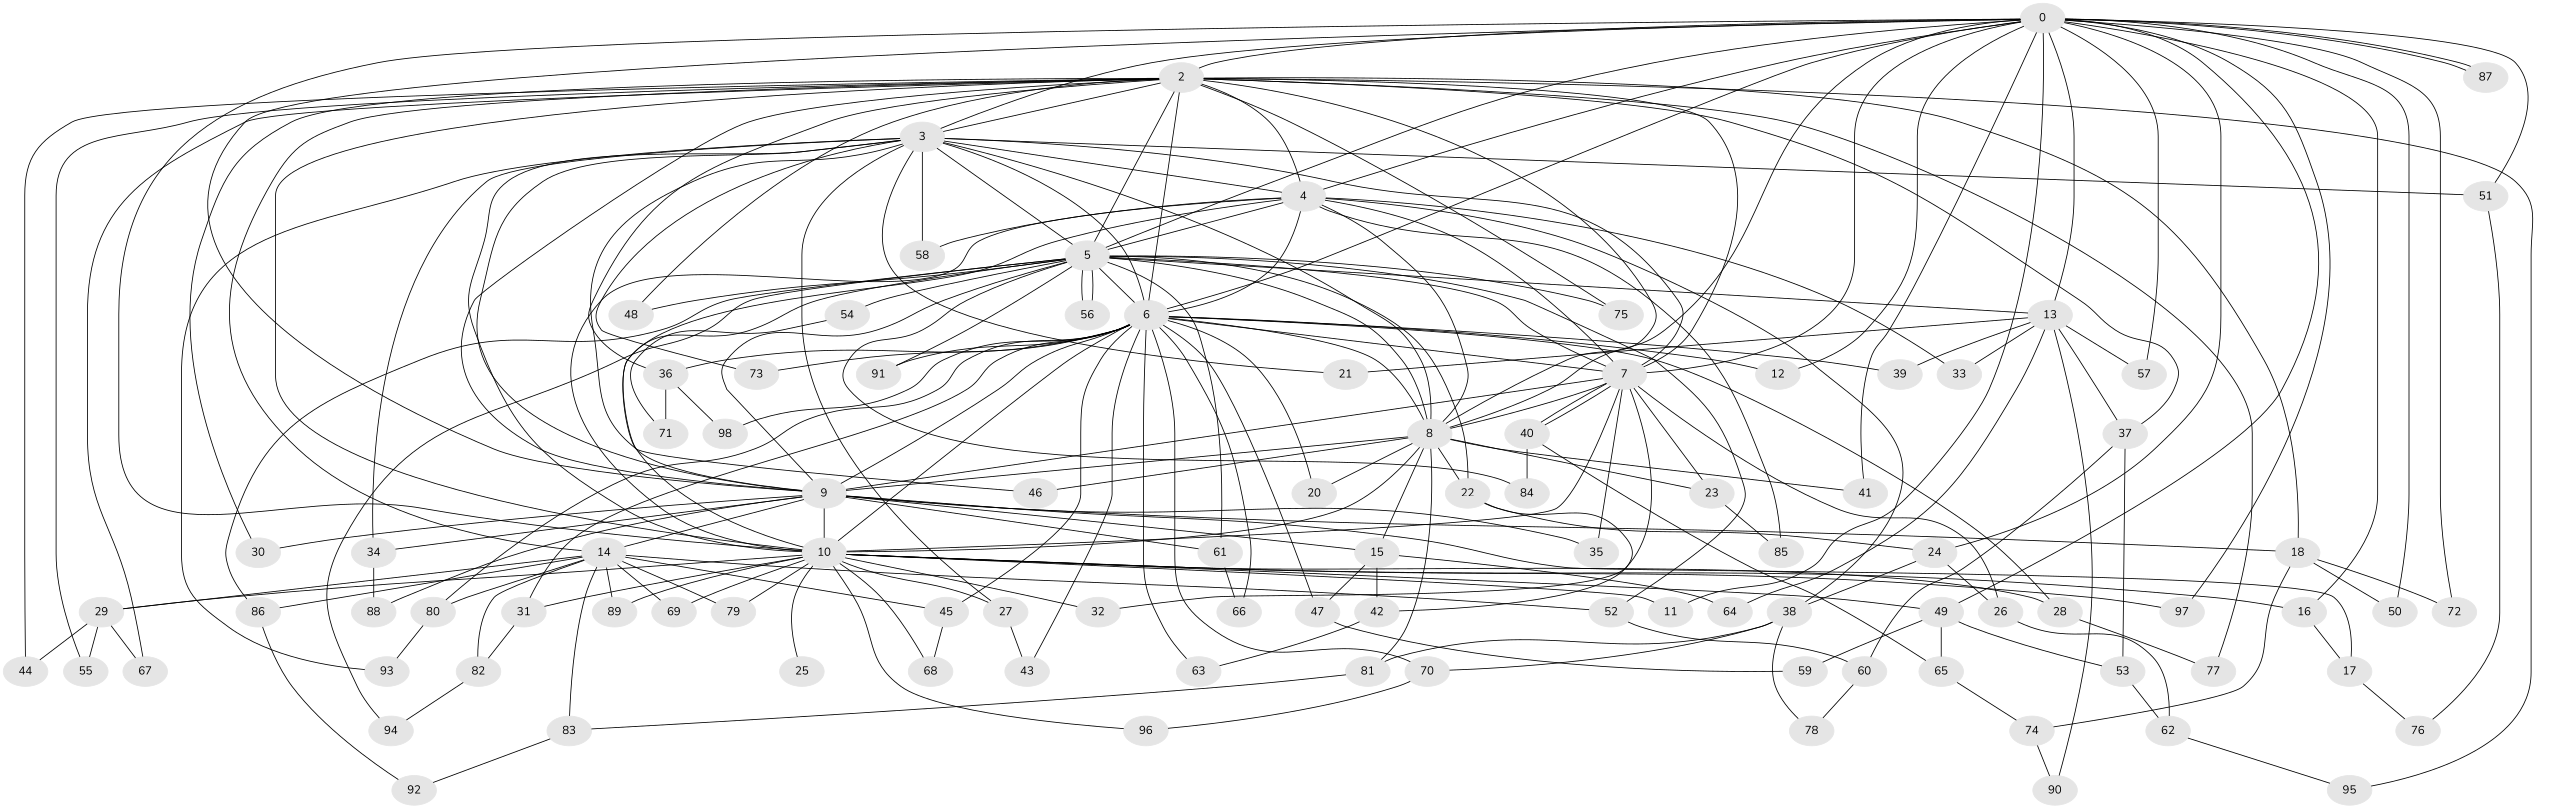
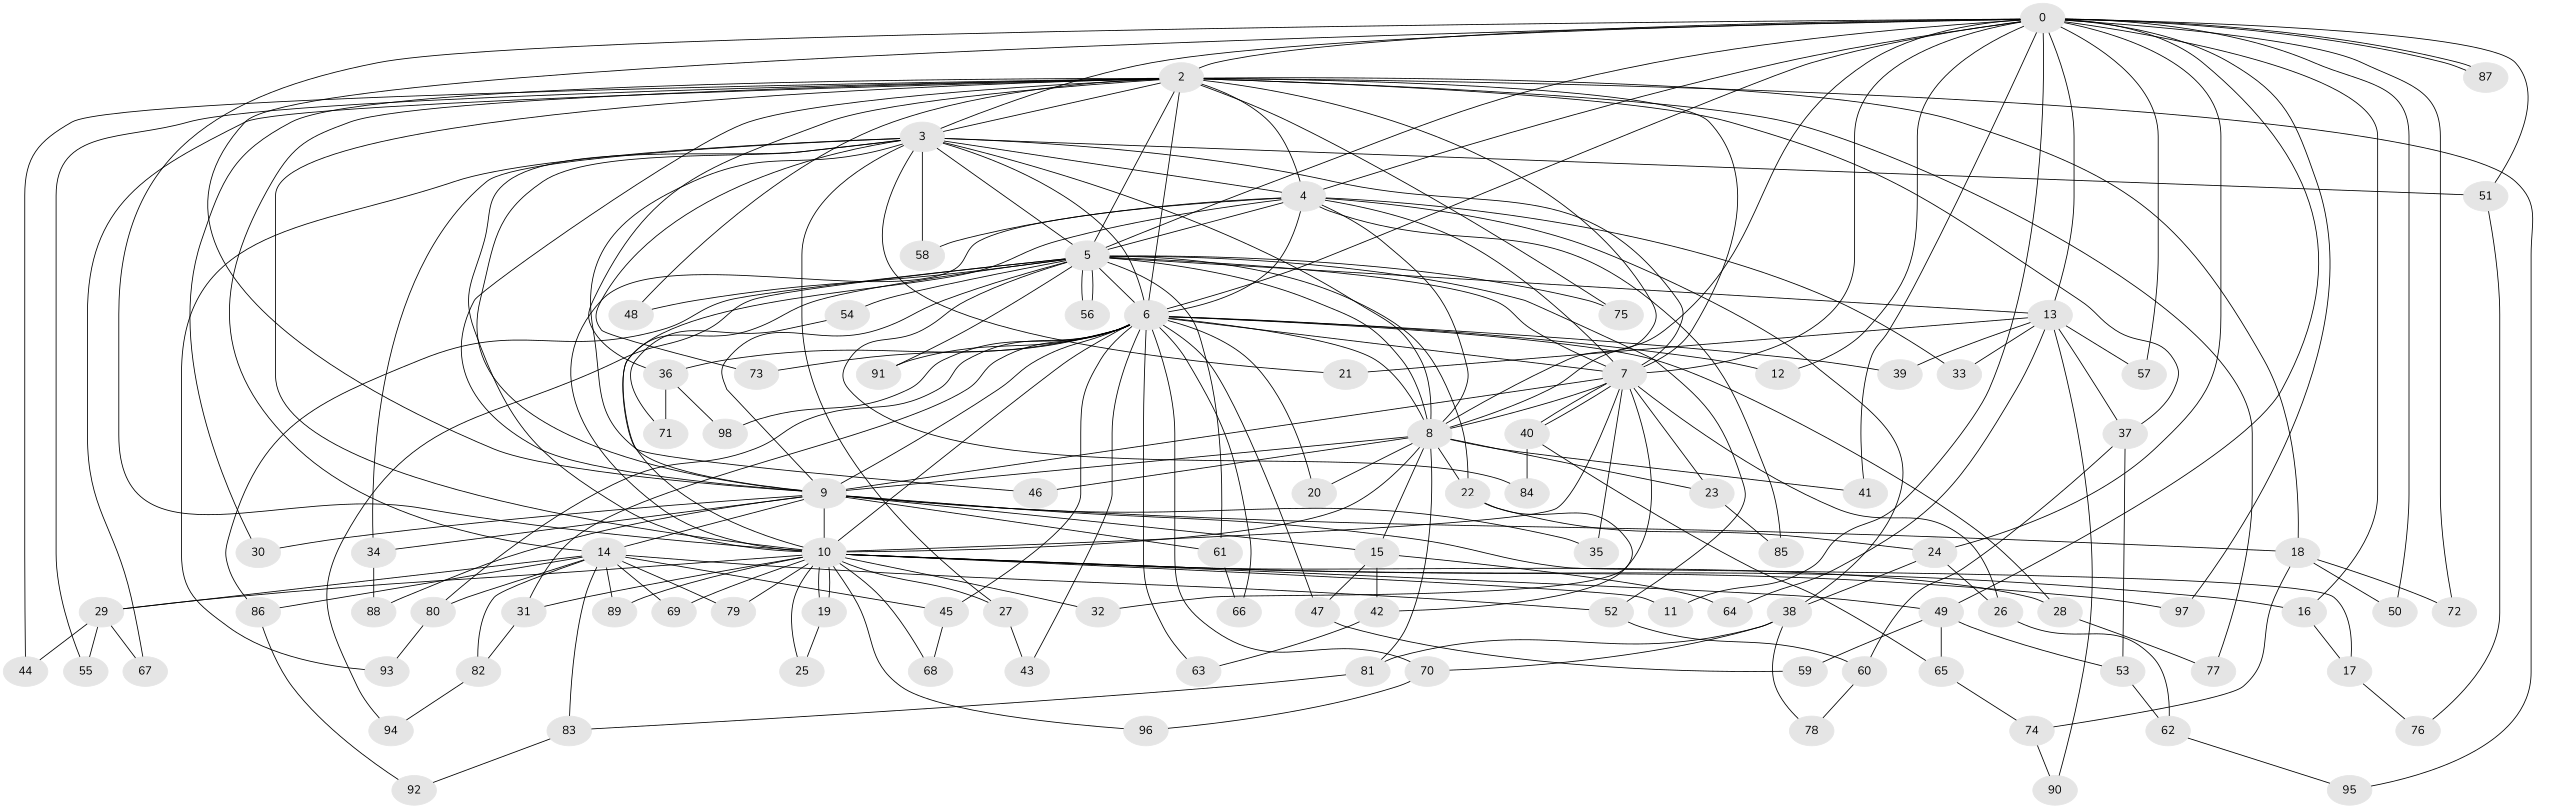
none -> (824, 612)
